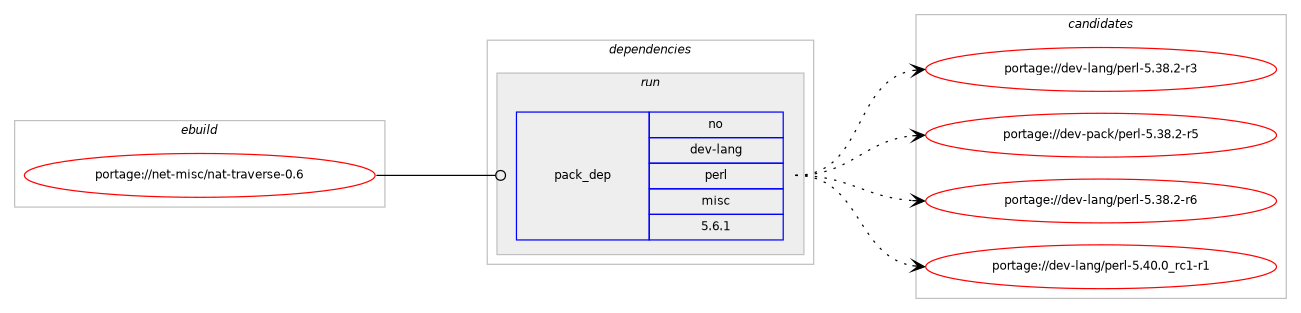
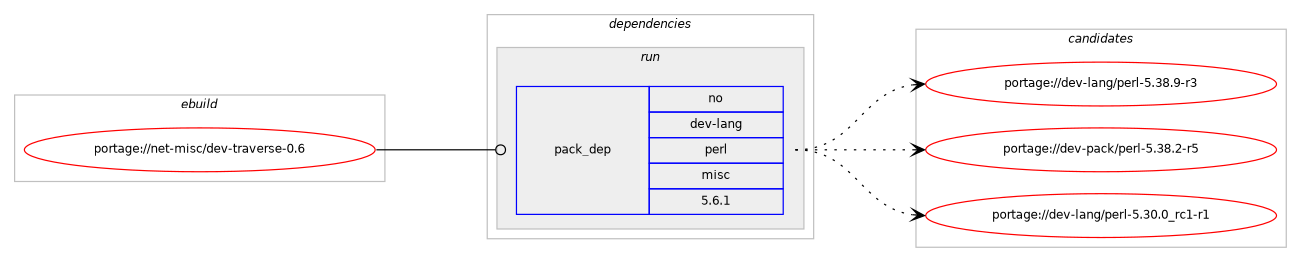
(1101, 69) -> (1101, 84)
(200, 175) -> (200, 150)
(1101, 201) -> none
(1101, 267) -> (1101, 216)
